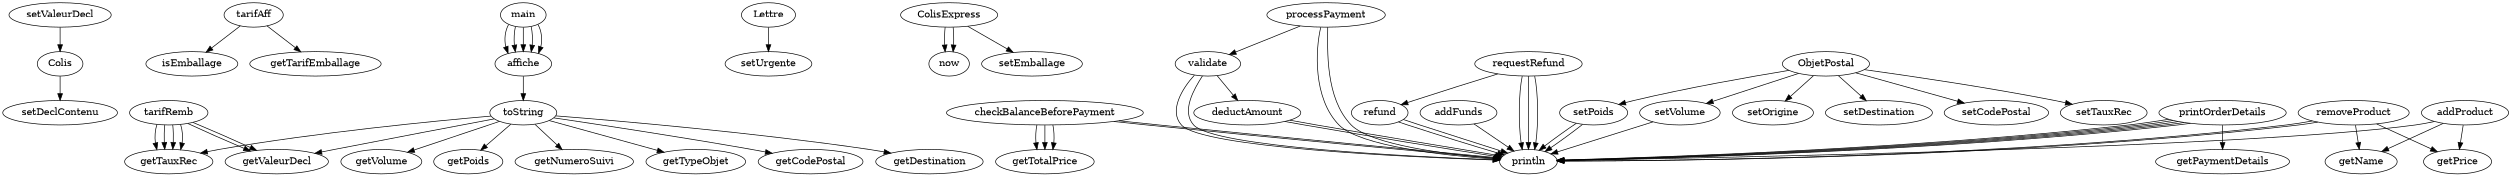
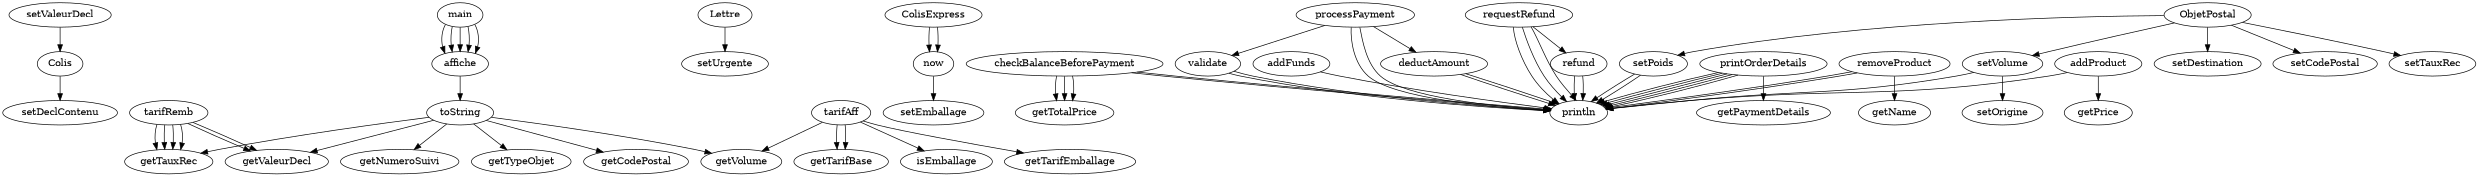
(987, 38) -> (934, 85)
(1225, 85) -> (1392, 38)
(1802, 86) -> (2003, 87)
none -> (795, 135)
(2404, 136) -> none
(2416, 136) -> none
(468, 162) -> none
none -> (841, 162)
(929, 162) -> none
